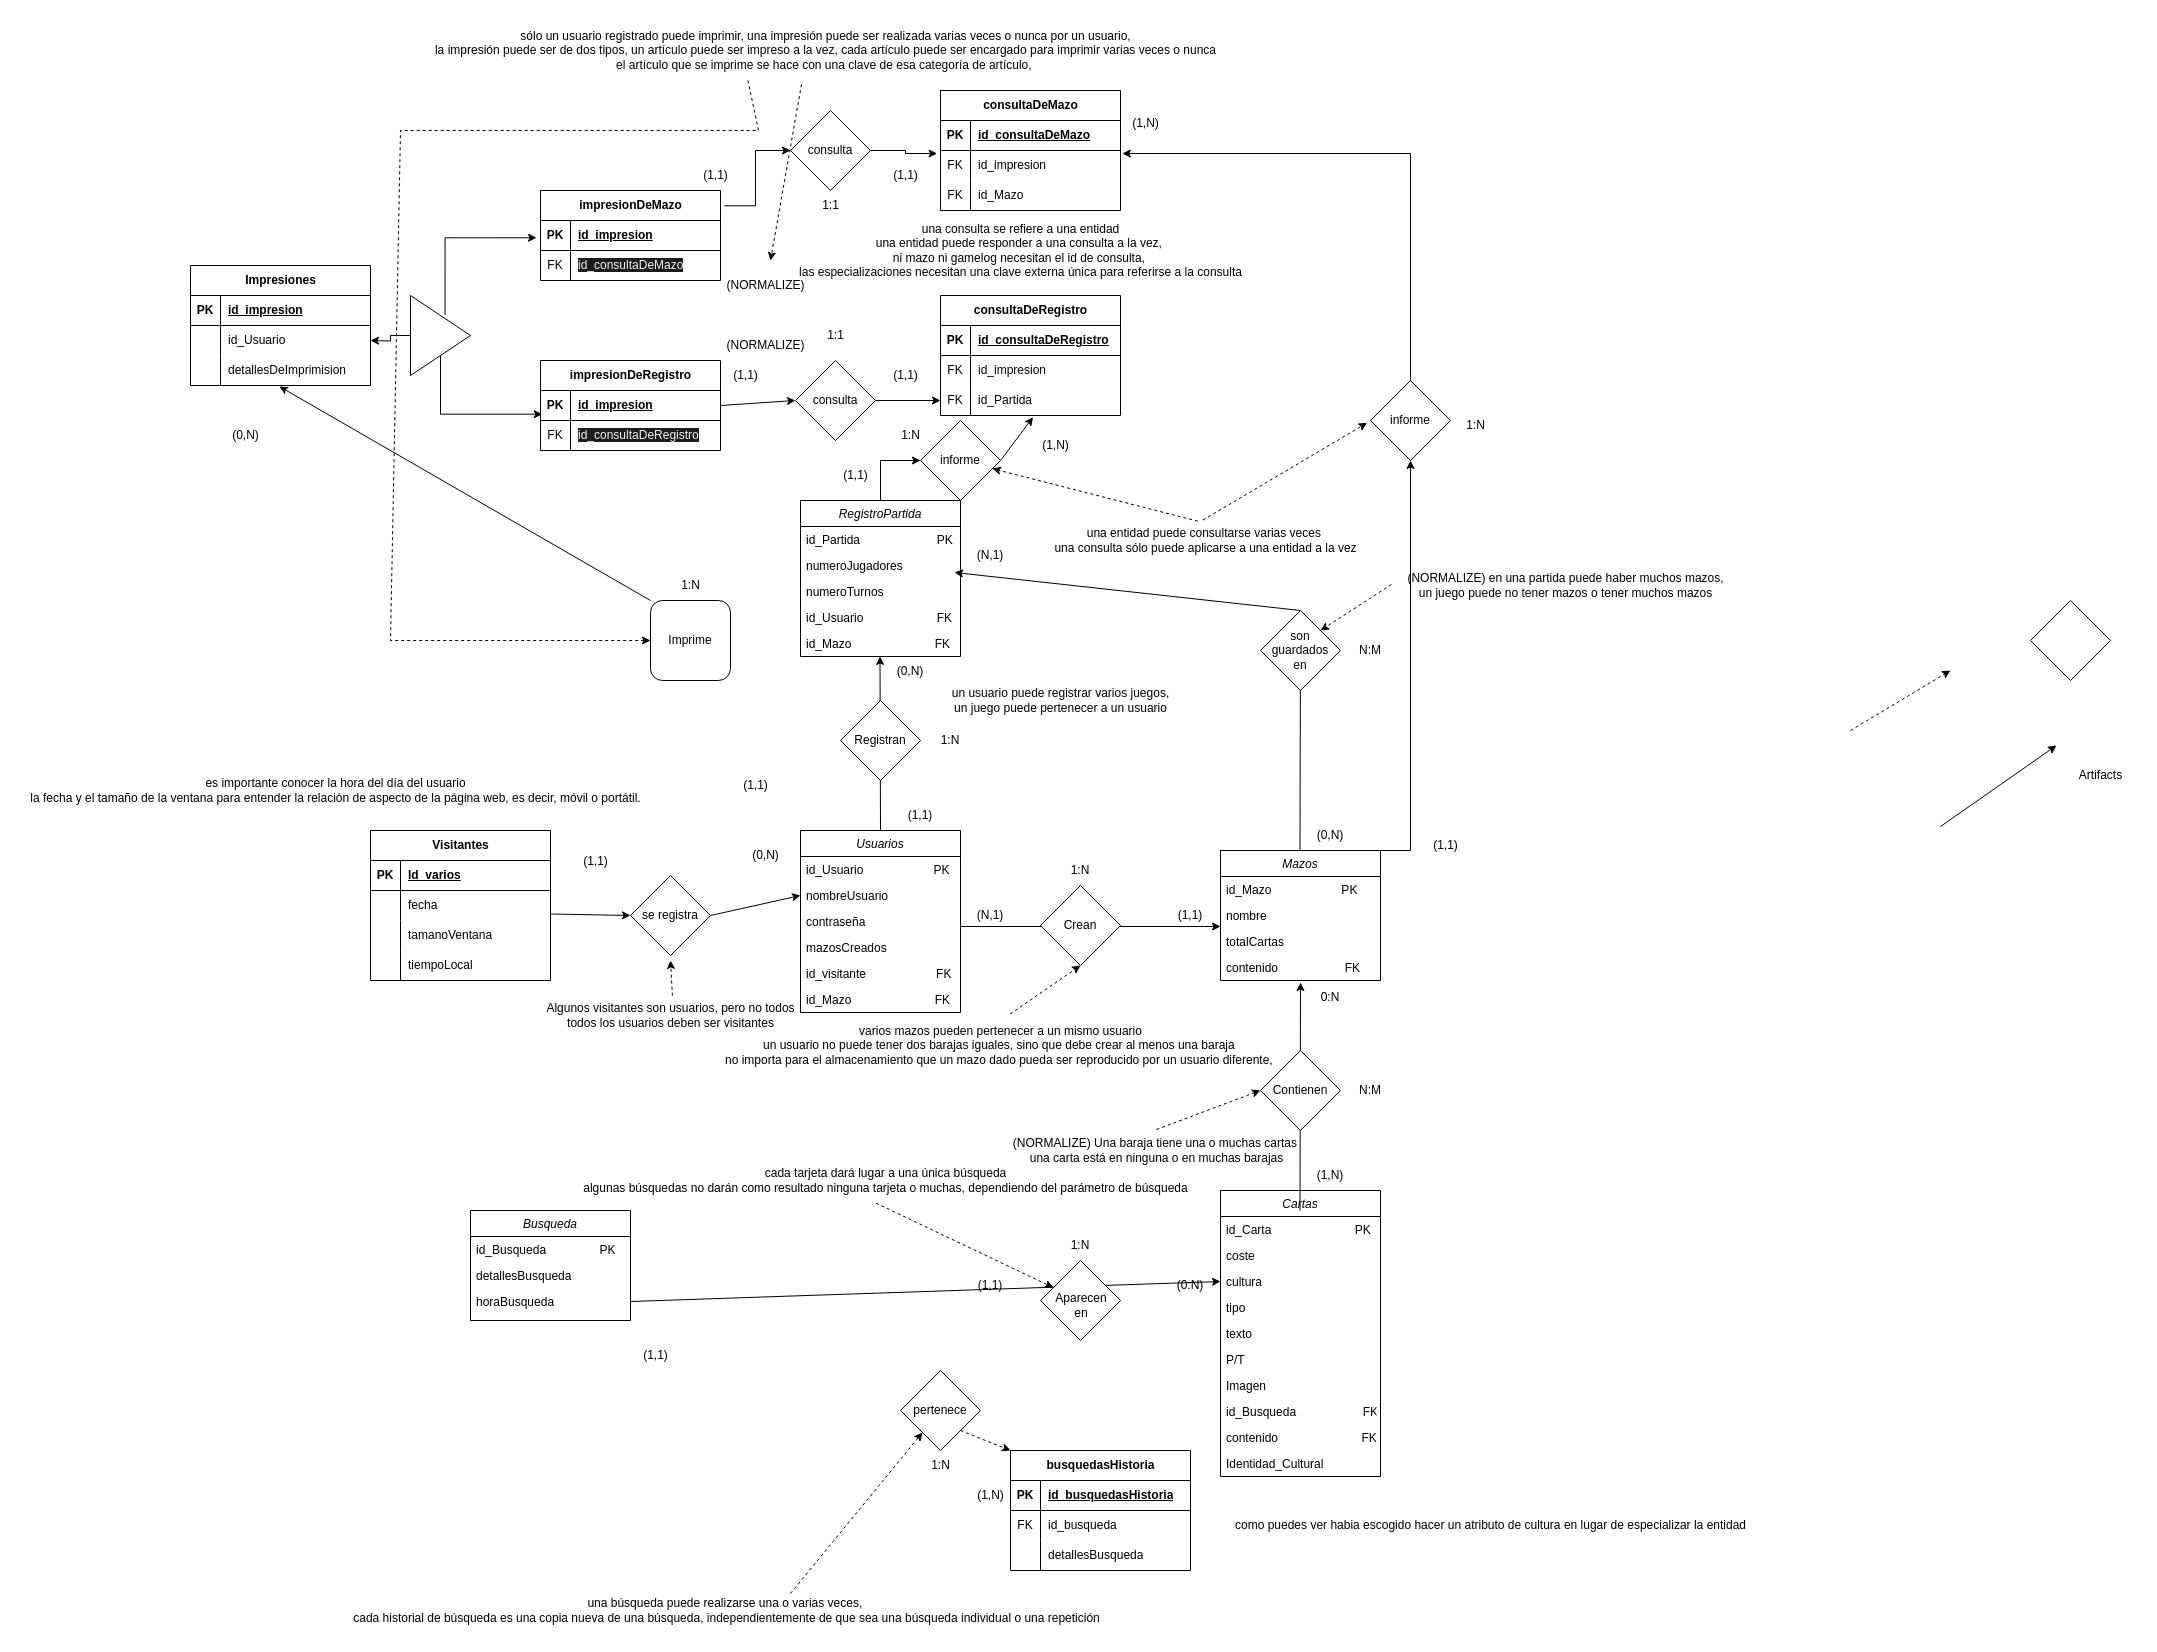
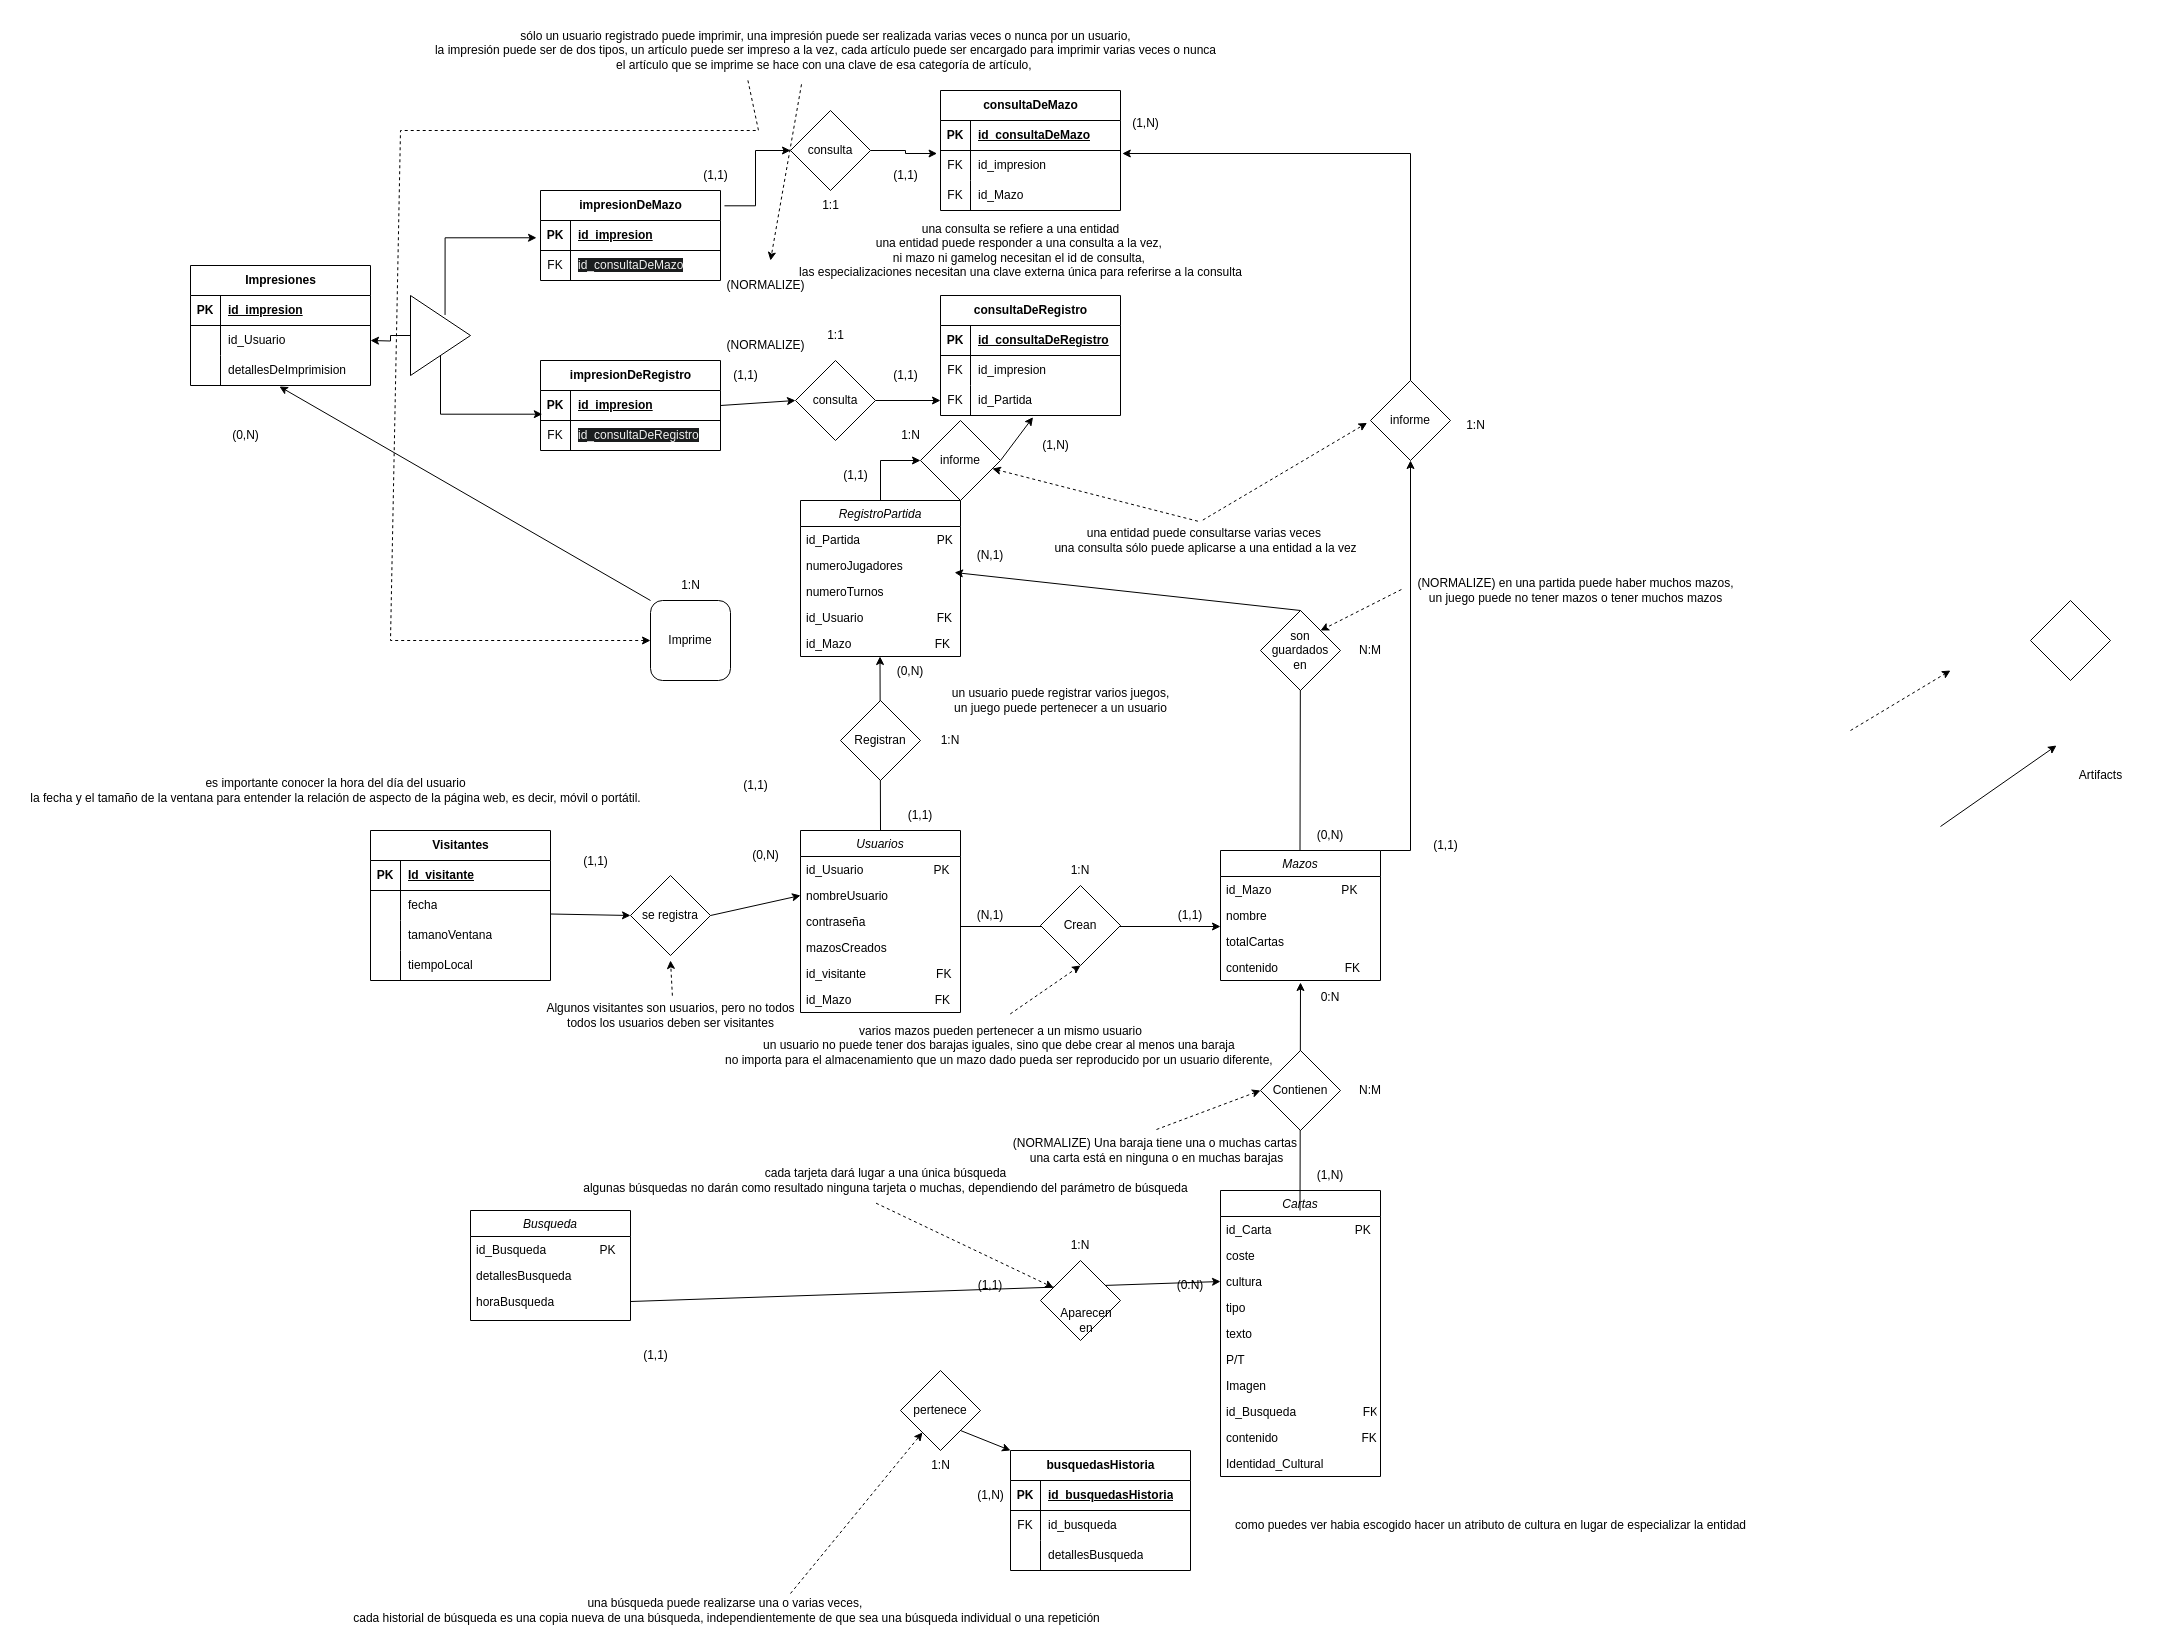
(1566, 586) -> (1576, 591)
(437, 876) -> (446, 876)
(1082, 1306) -> (1087, 1321)
(983, 1440) -> (983, 1440)
